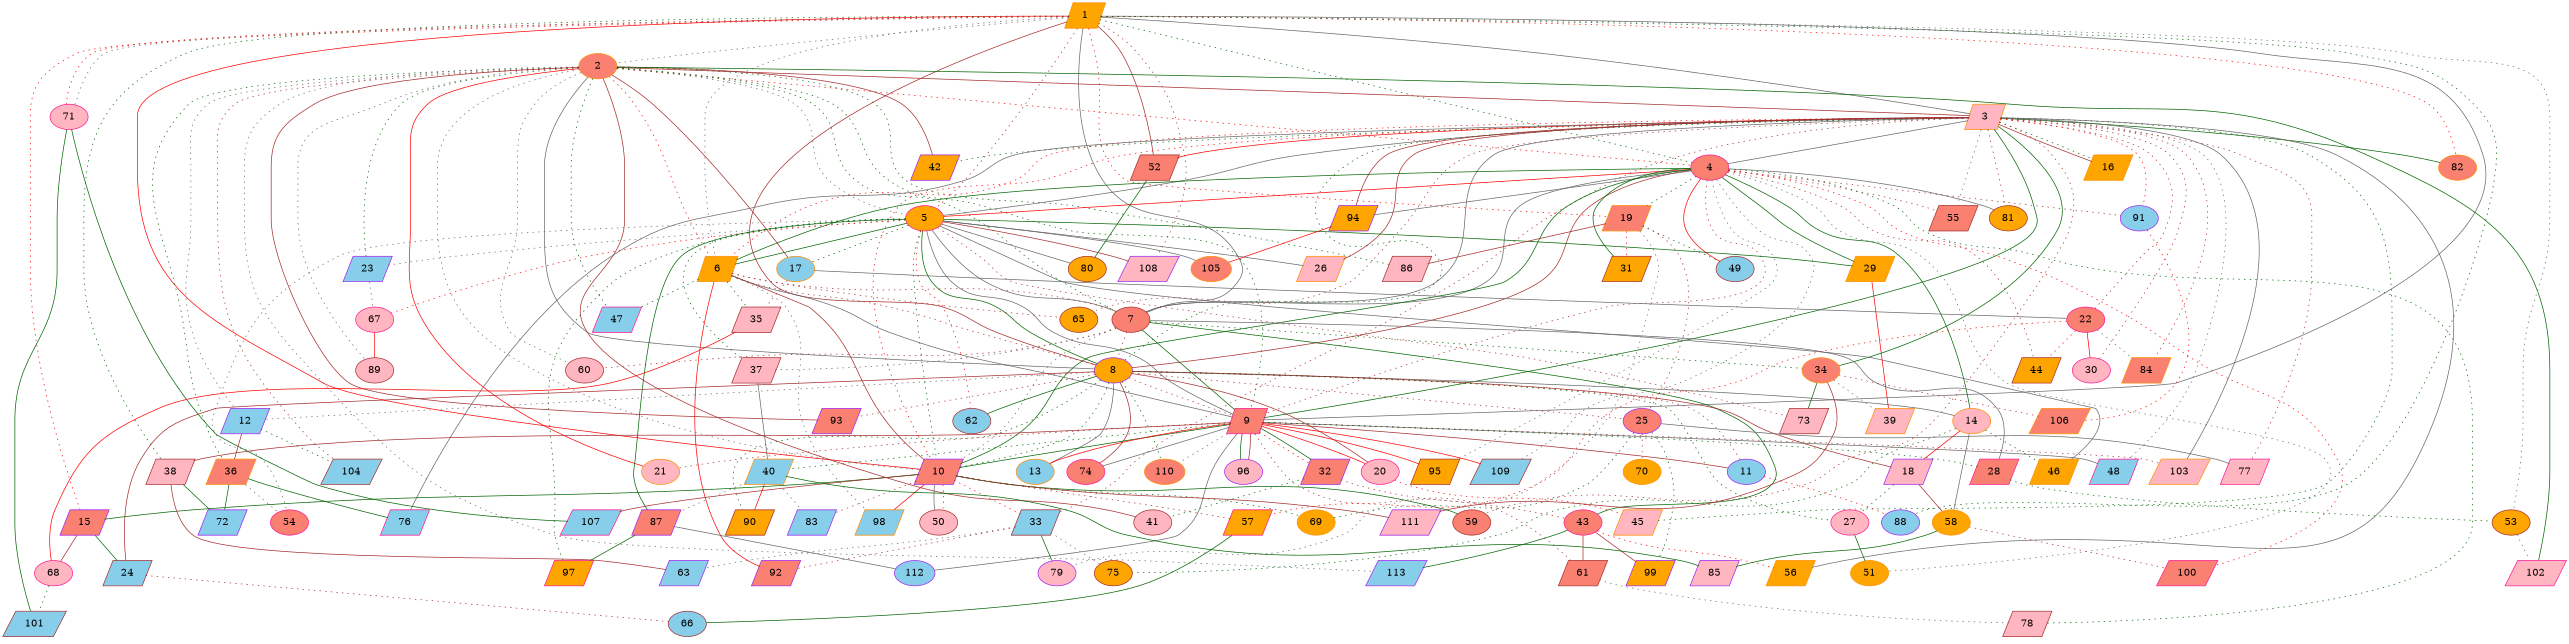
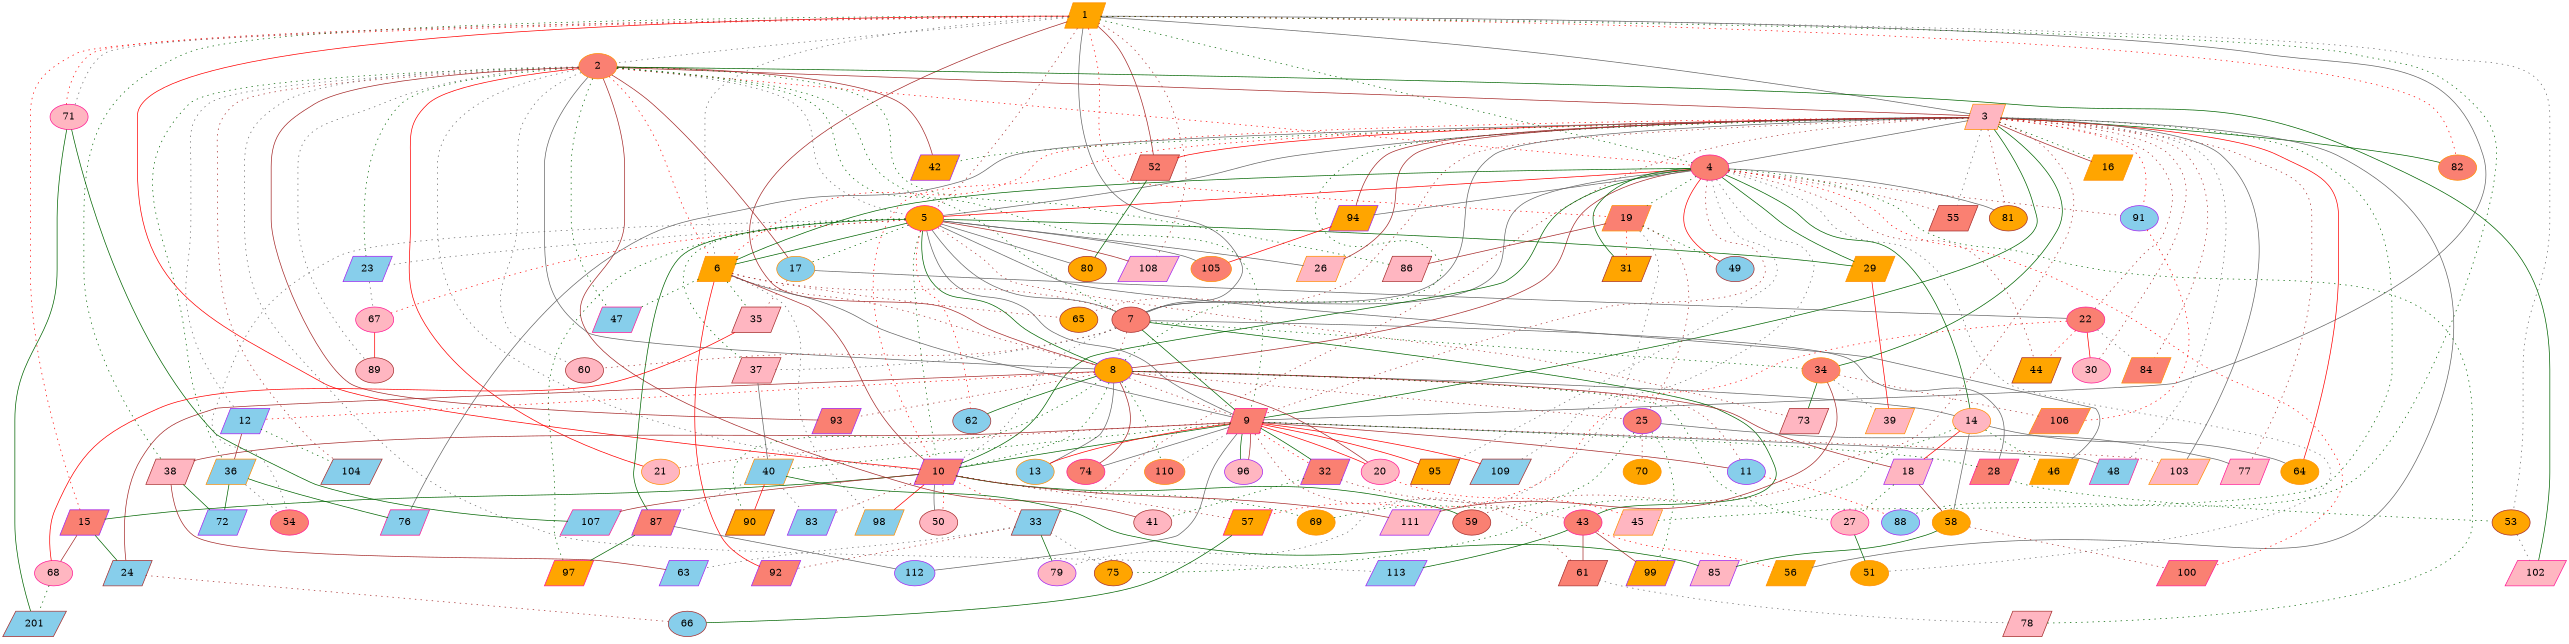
(700, 395) -> (700, 395)
(231, 472) -> (231, 472)
none -> (2300, 472)
(35, 624) -> (35, 624)
